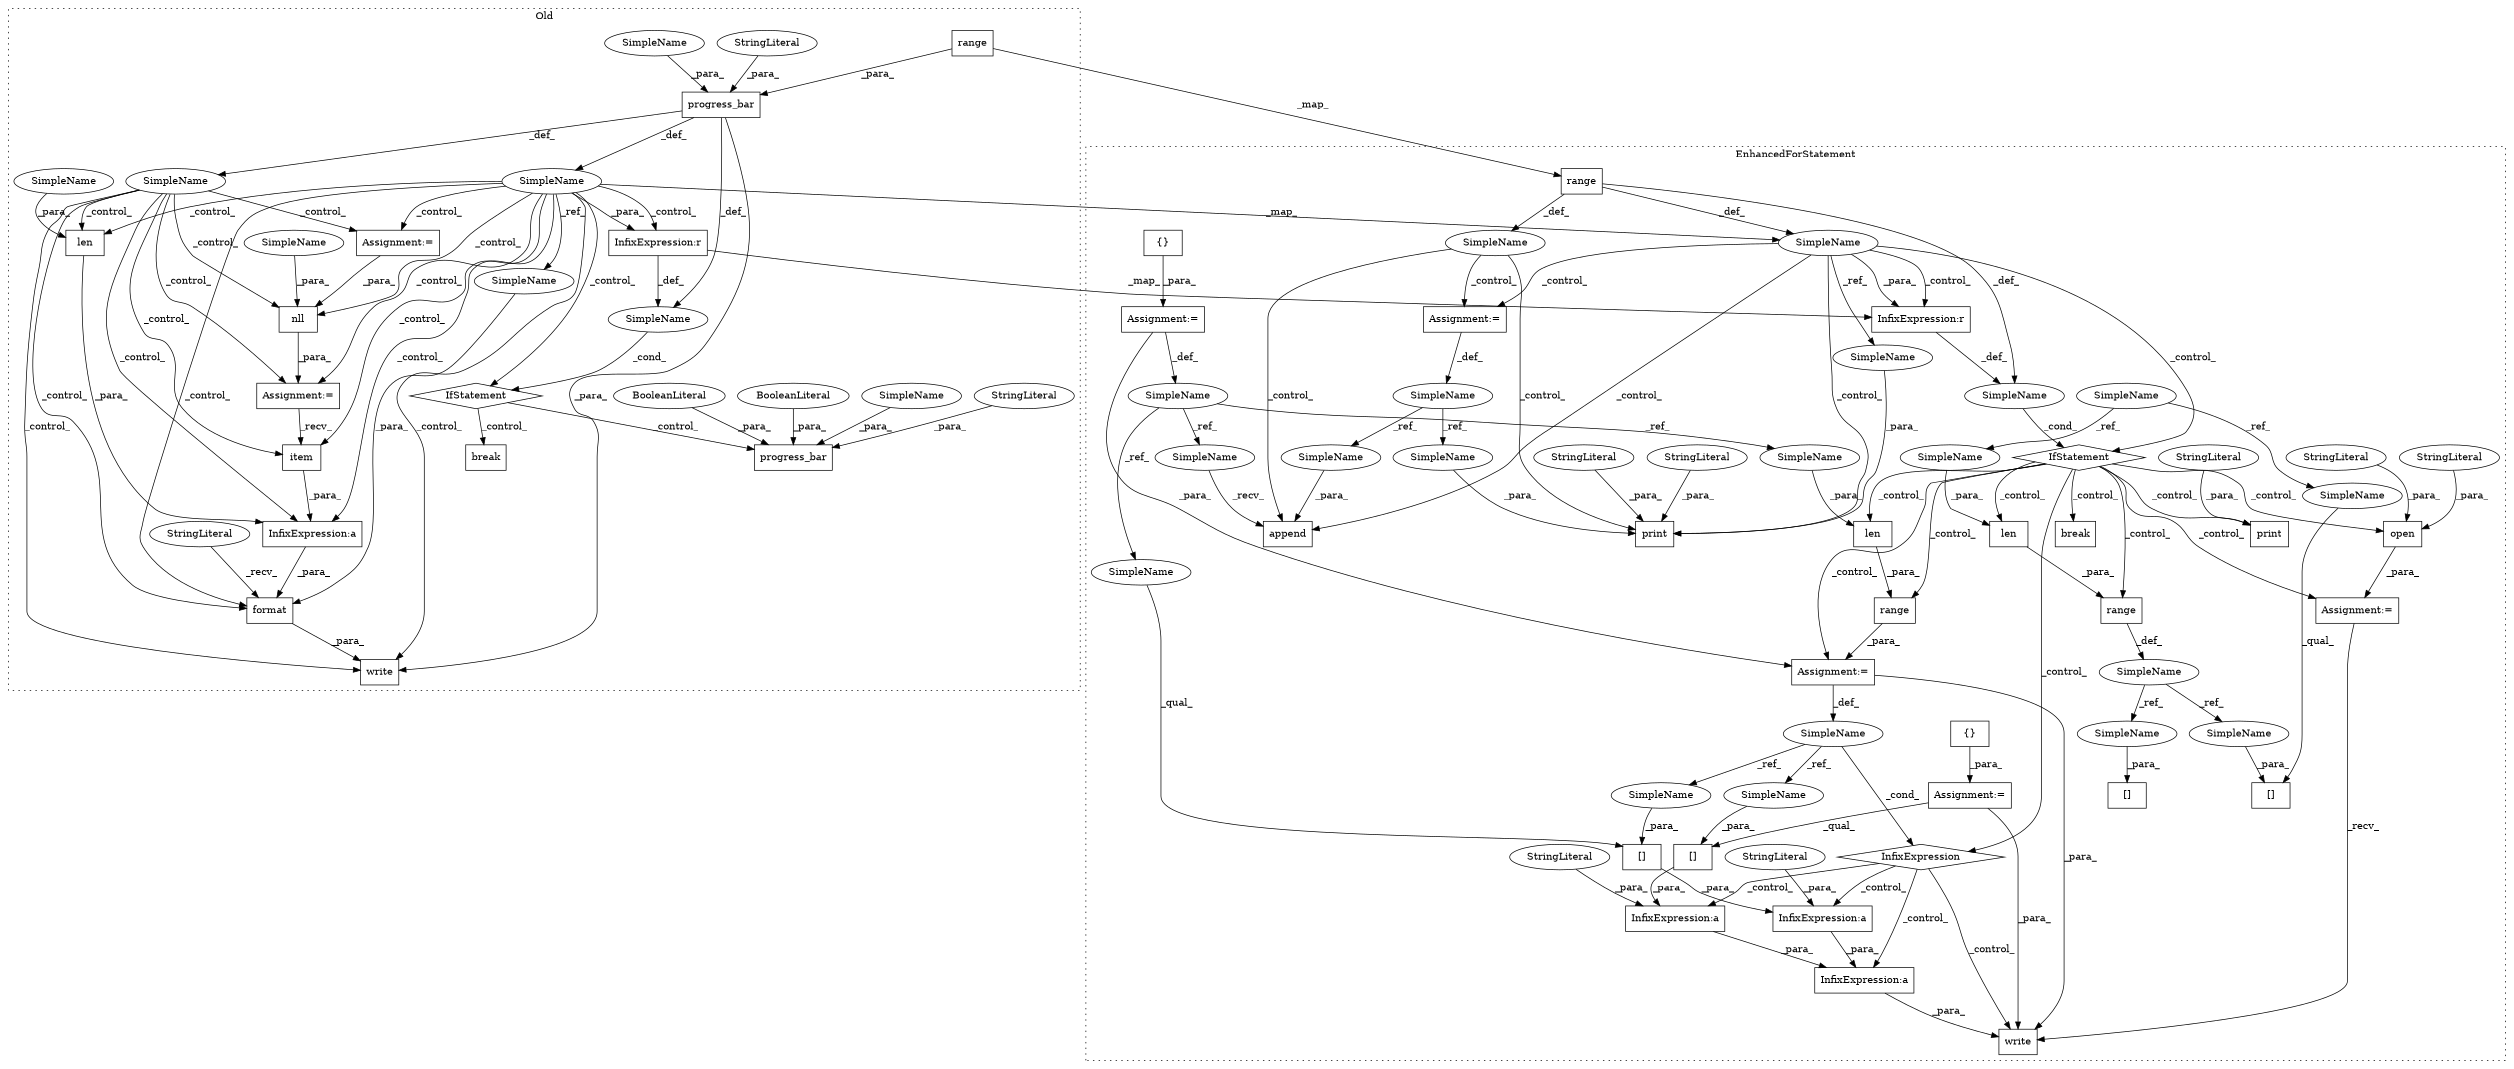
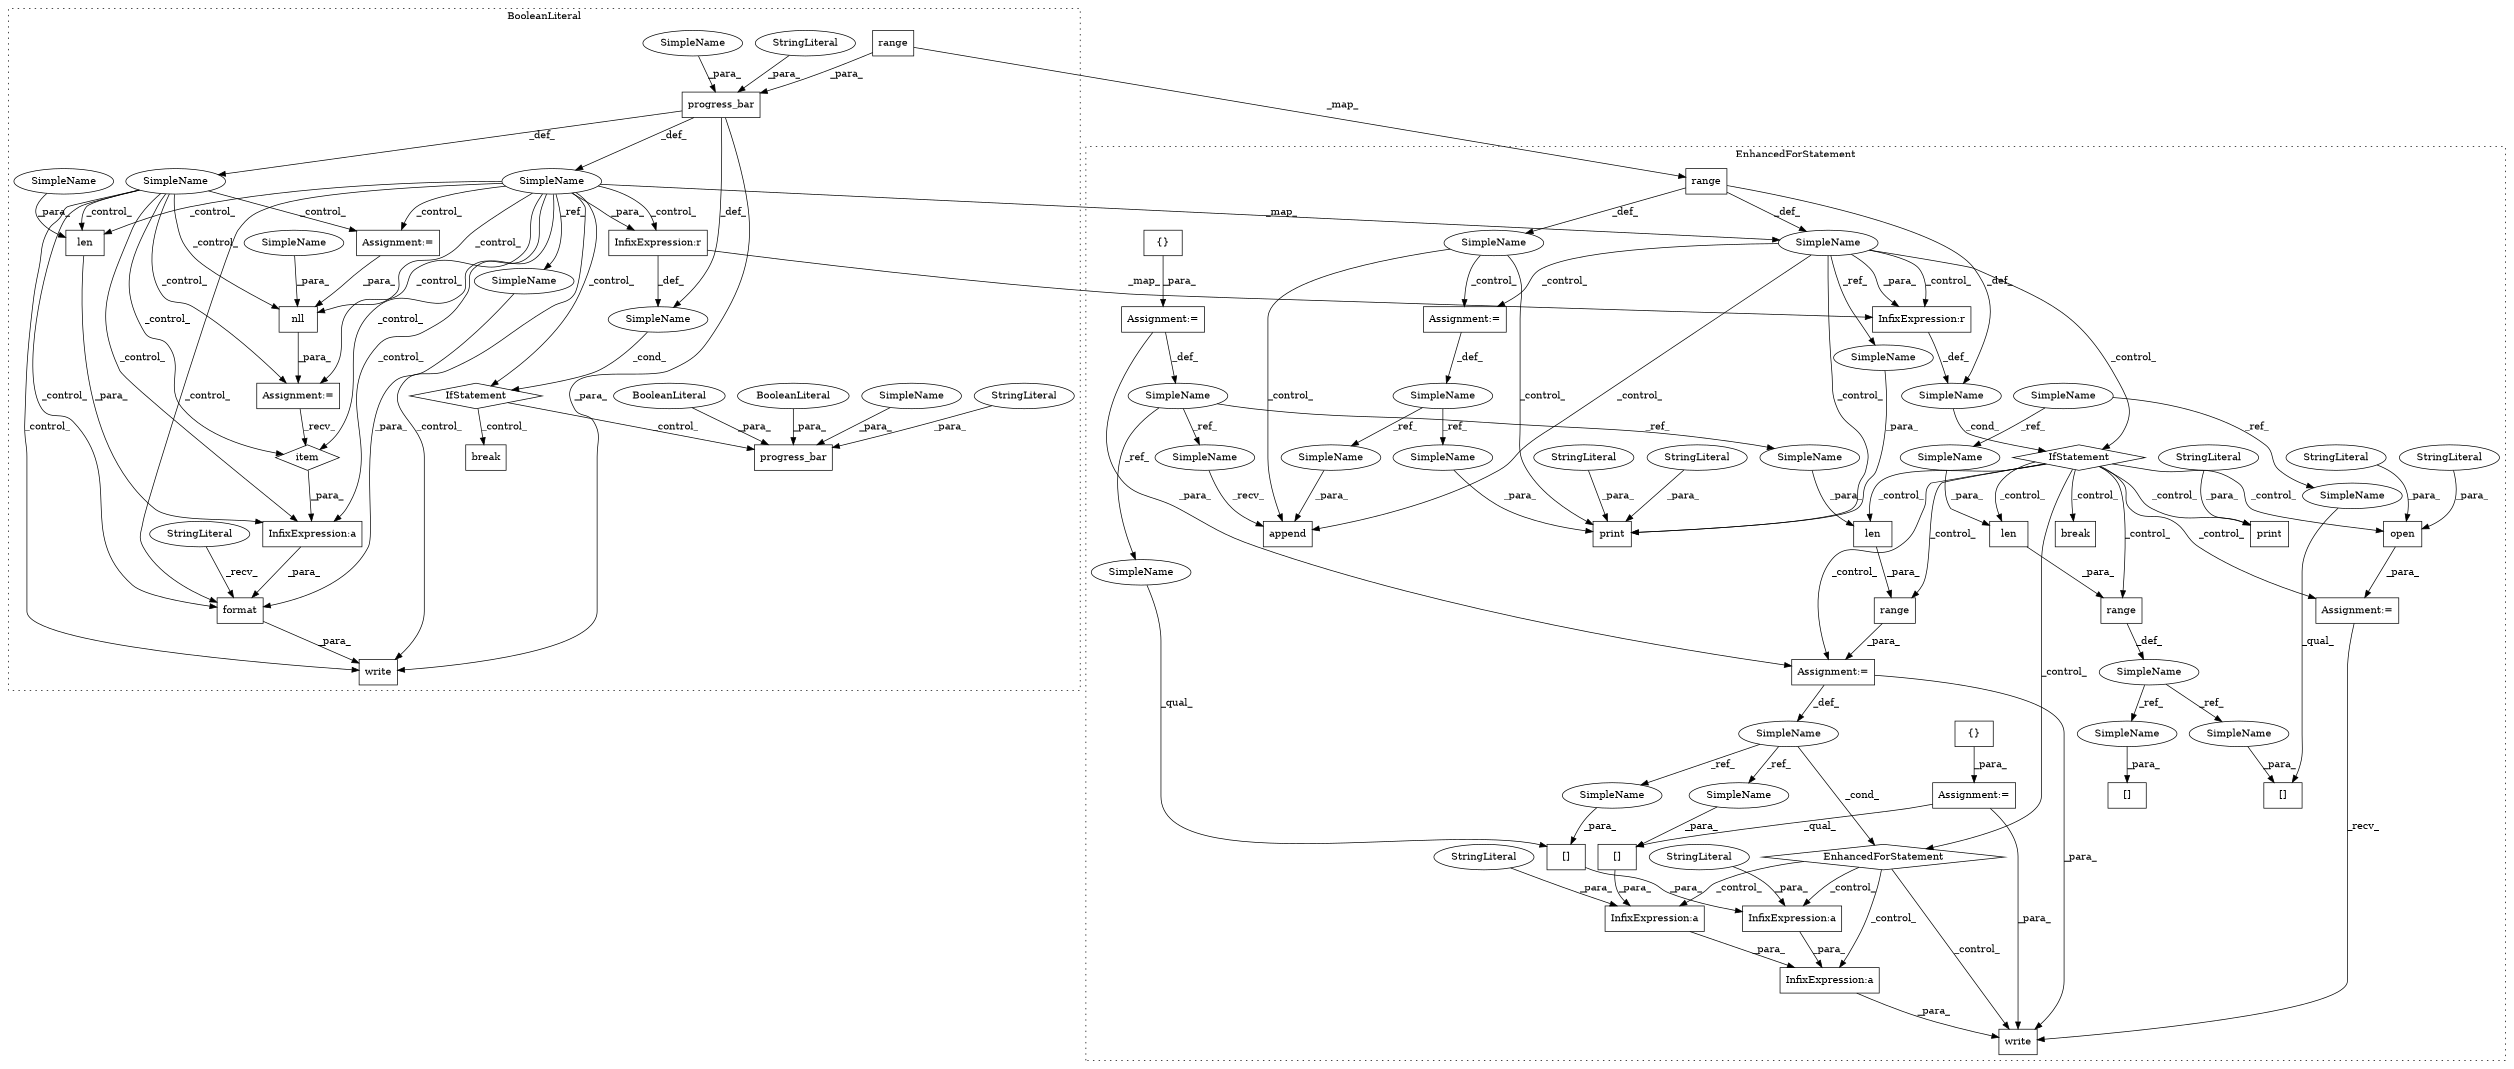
(544, 17) -> (544, 17)
(302, 458) -> (307, 458)
(1921, 857) -> (1883, 857)
